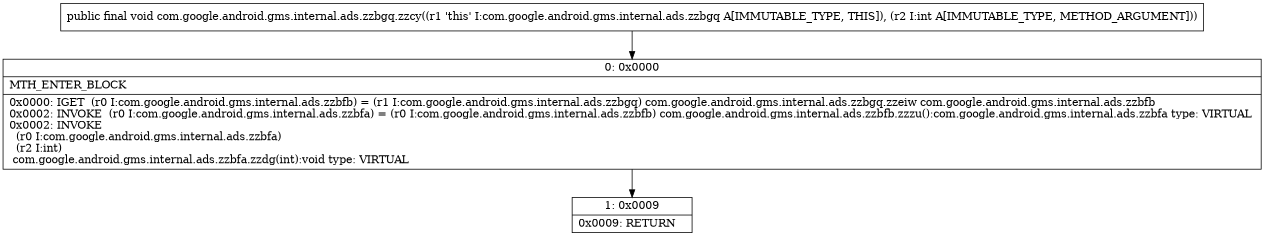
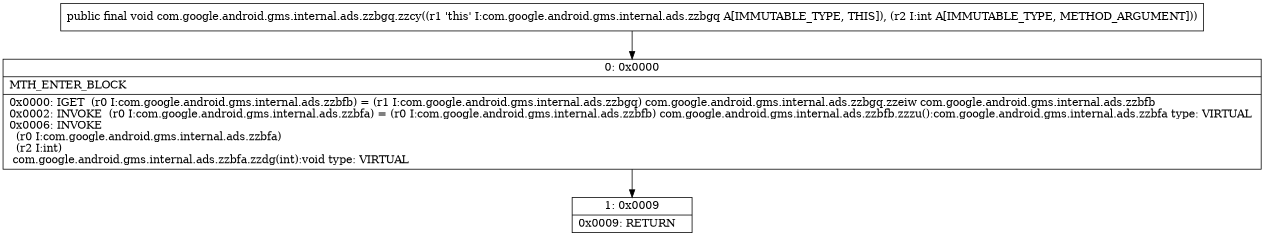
(59, 126) -> (59, 126)
